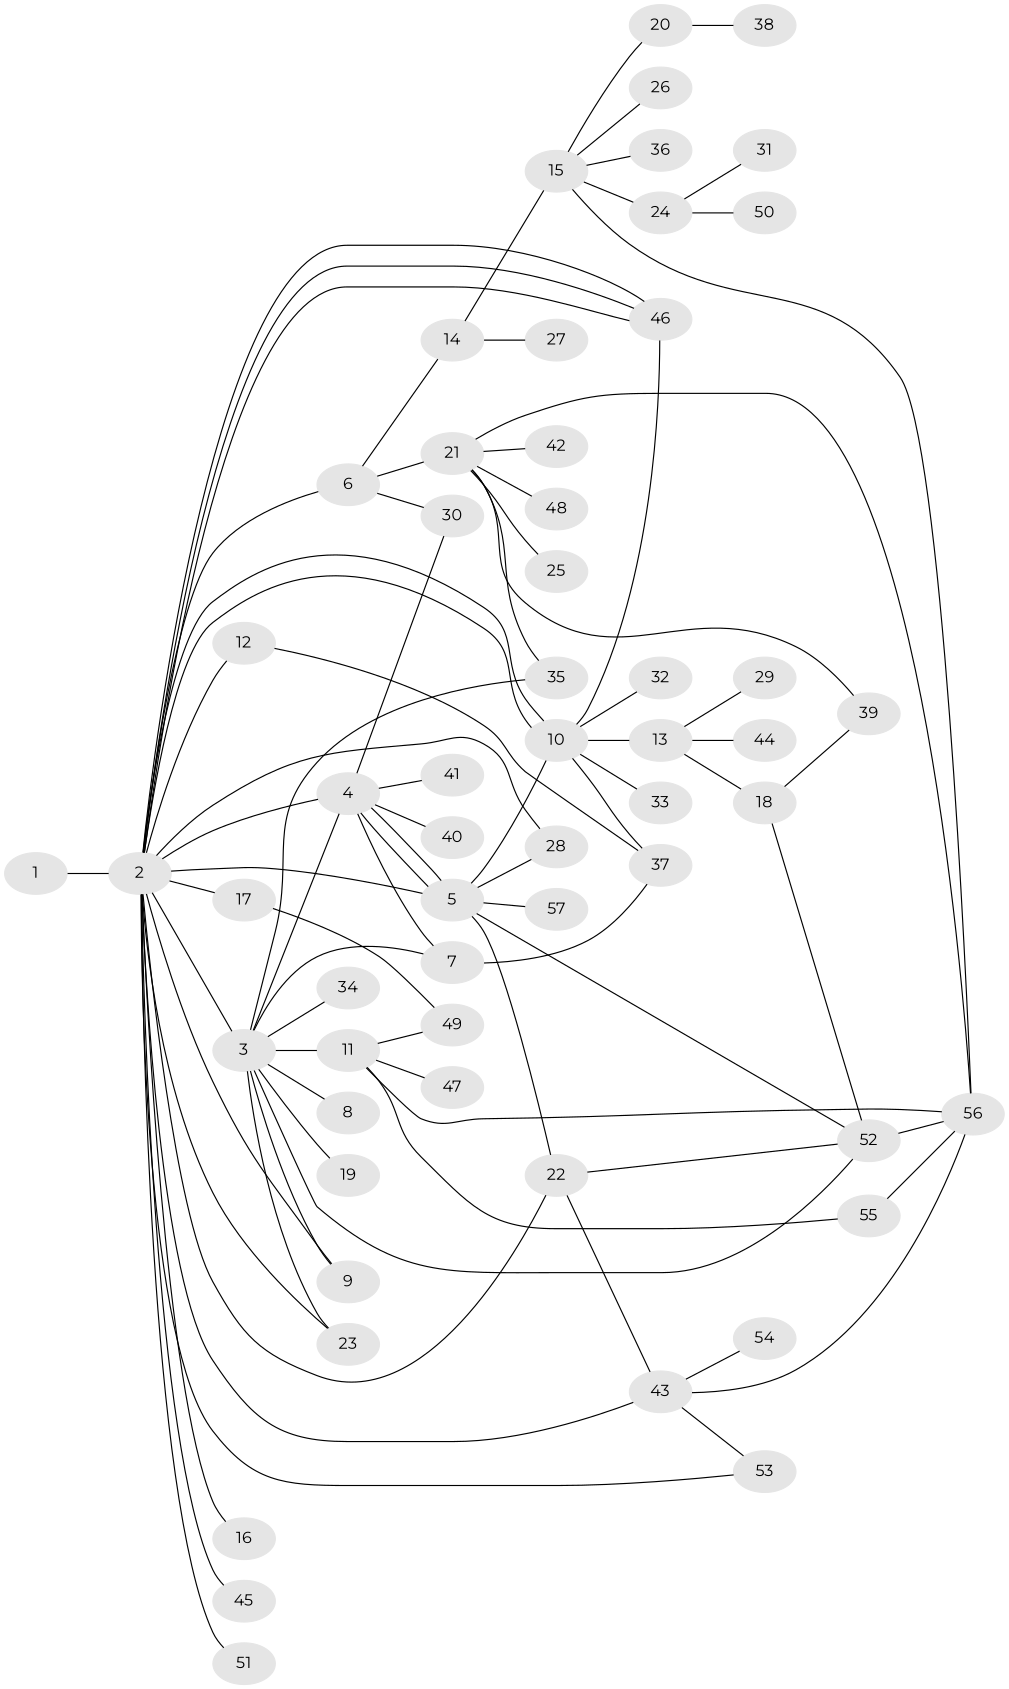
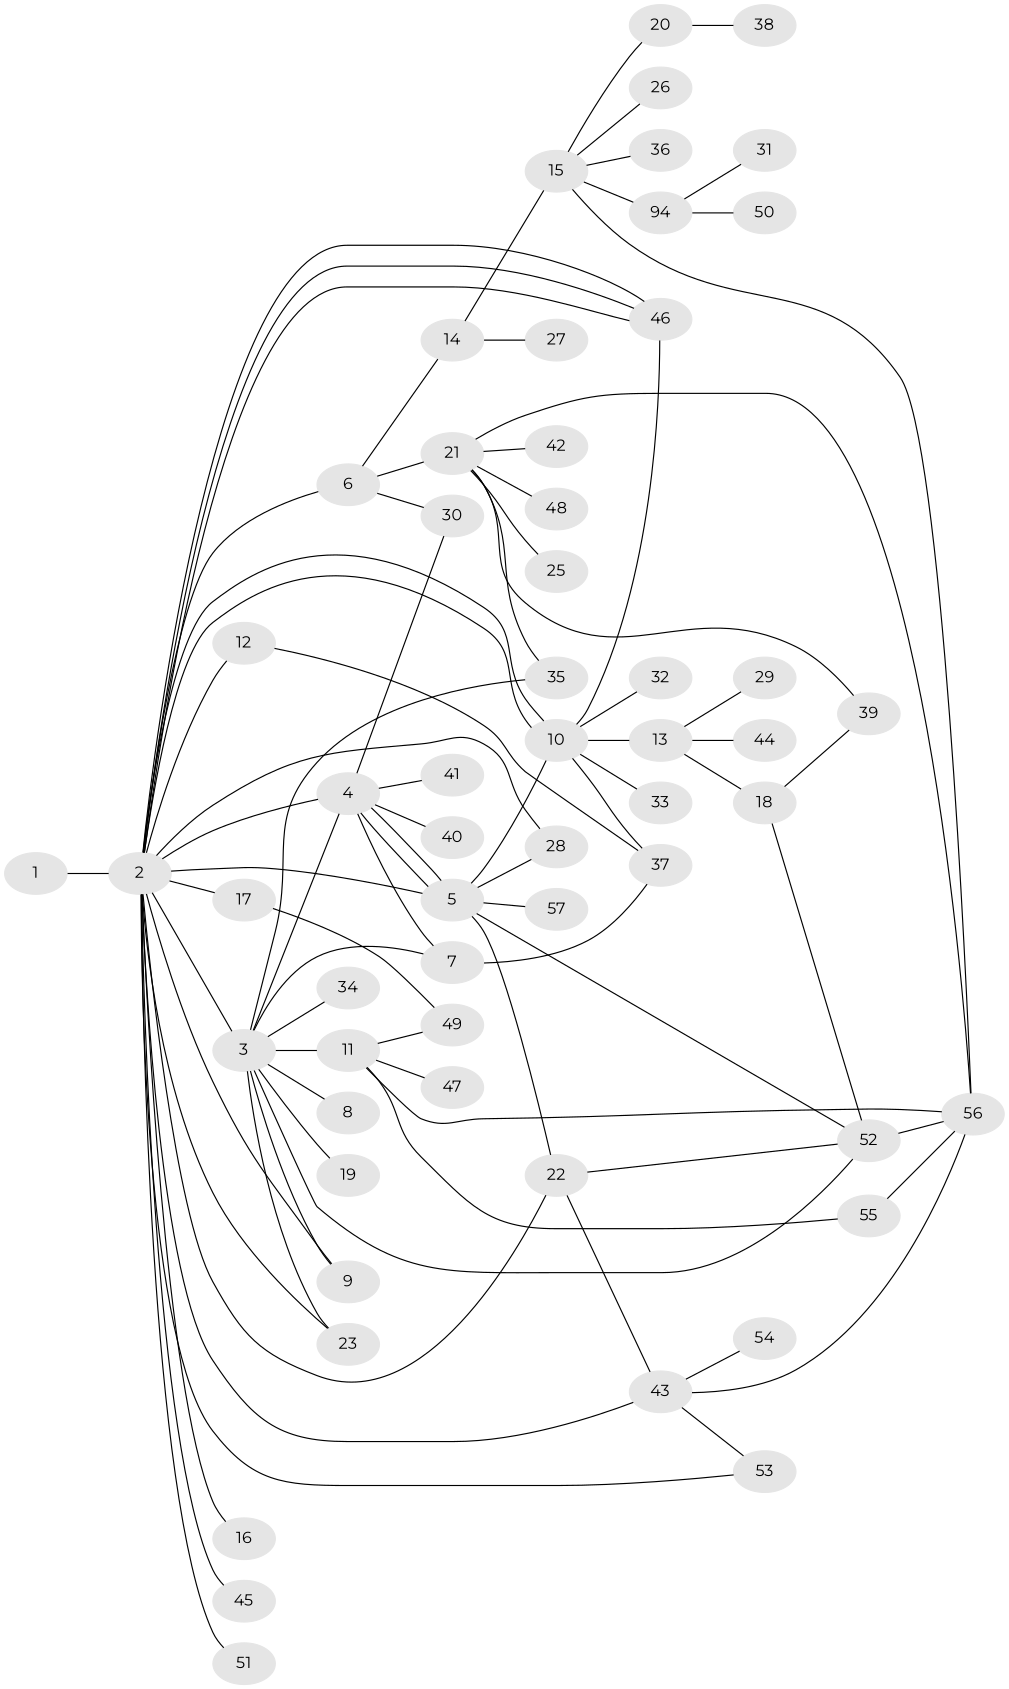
(661, 213) -> (661, 213)
